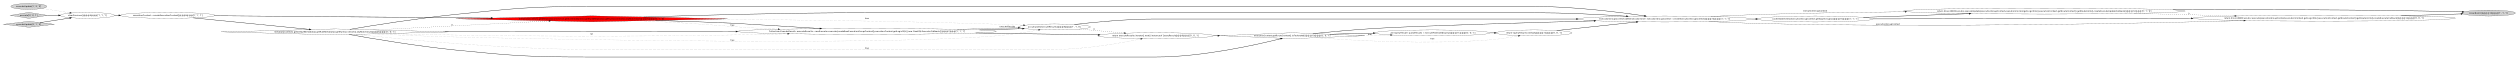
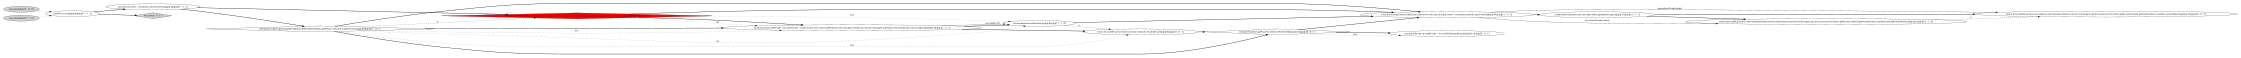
(2489, 13) -> none
(53, 15) -> (117, 15)
(55, 20) -> (43, 16)
(29, 24) -> (21, 18)
(1534, 33) -> none
